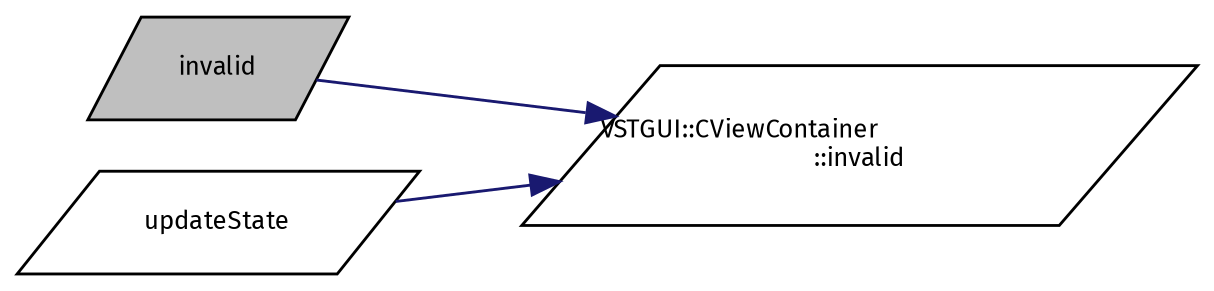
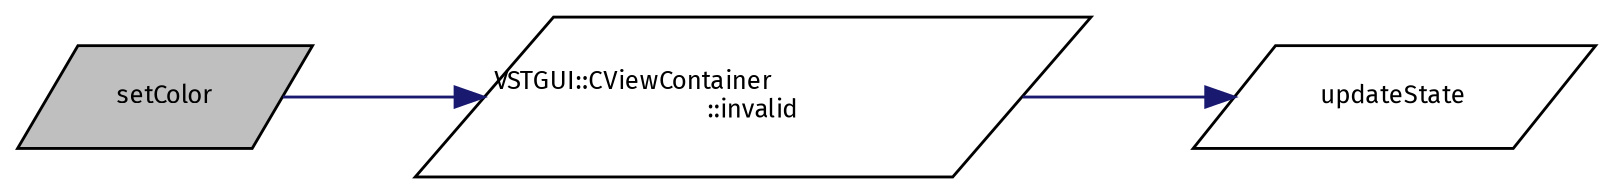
(218, 68) -> (165, 97)
(463, 193) -> (1114, 97)
